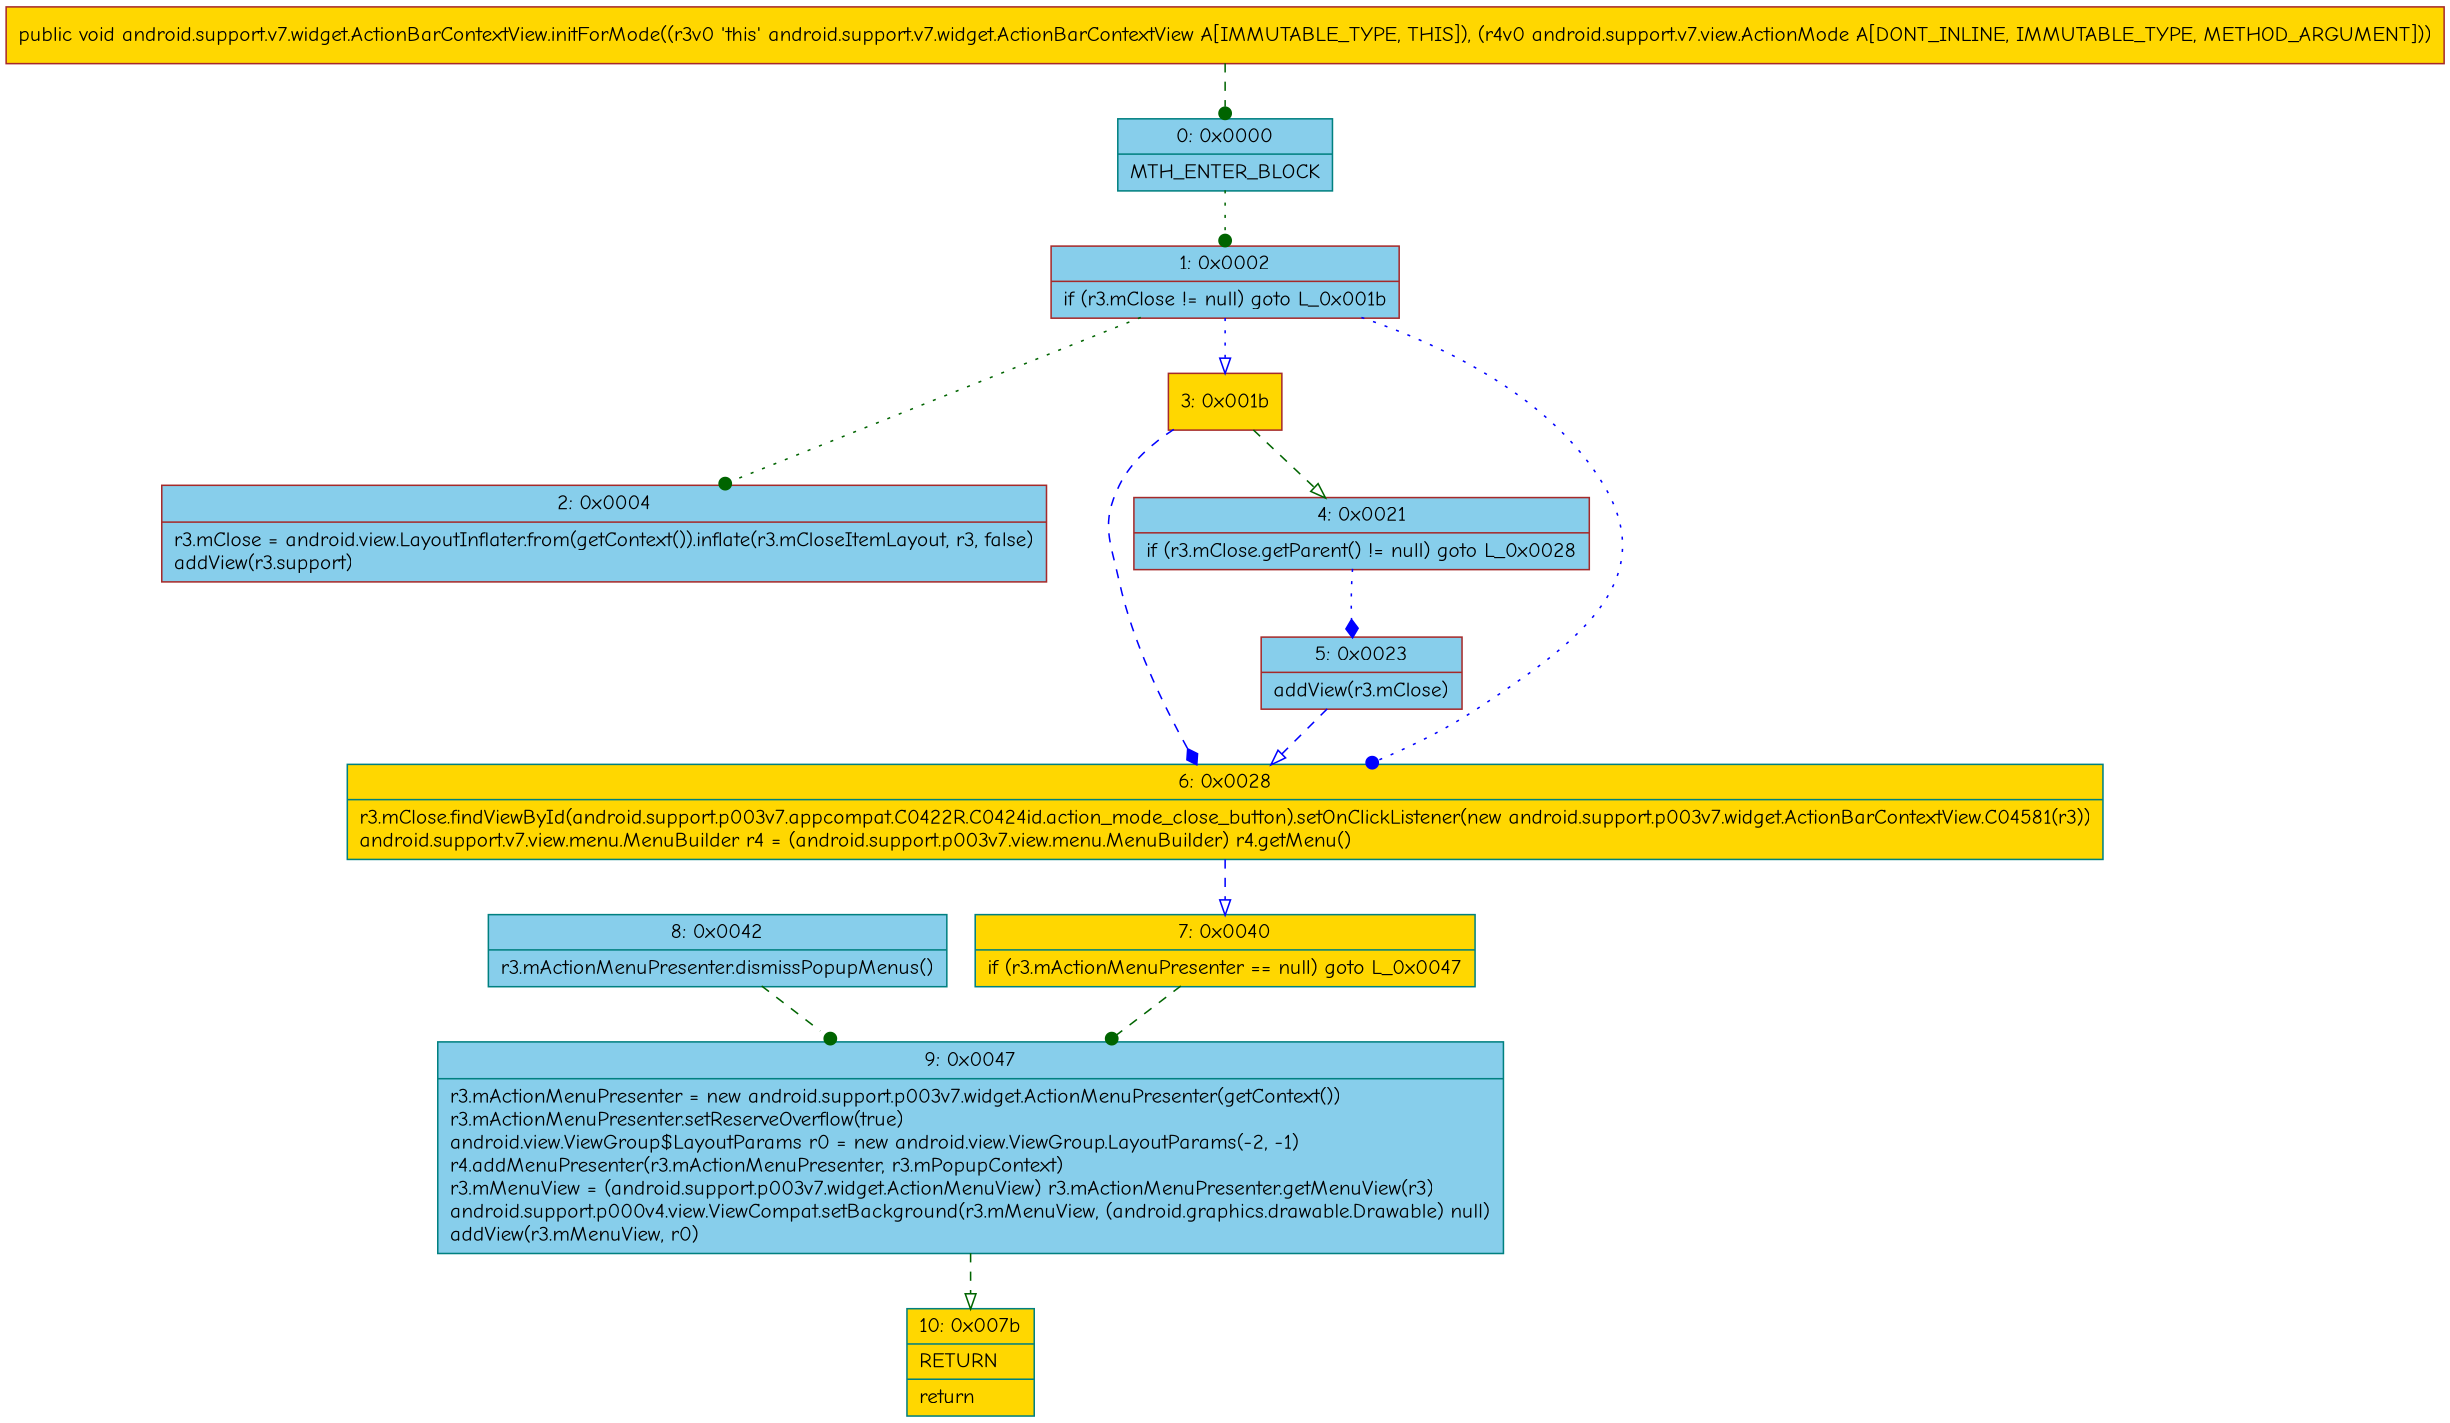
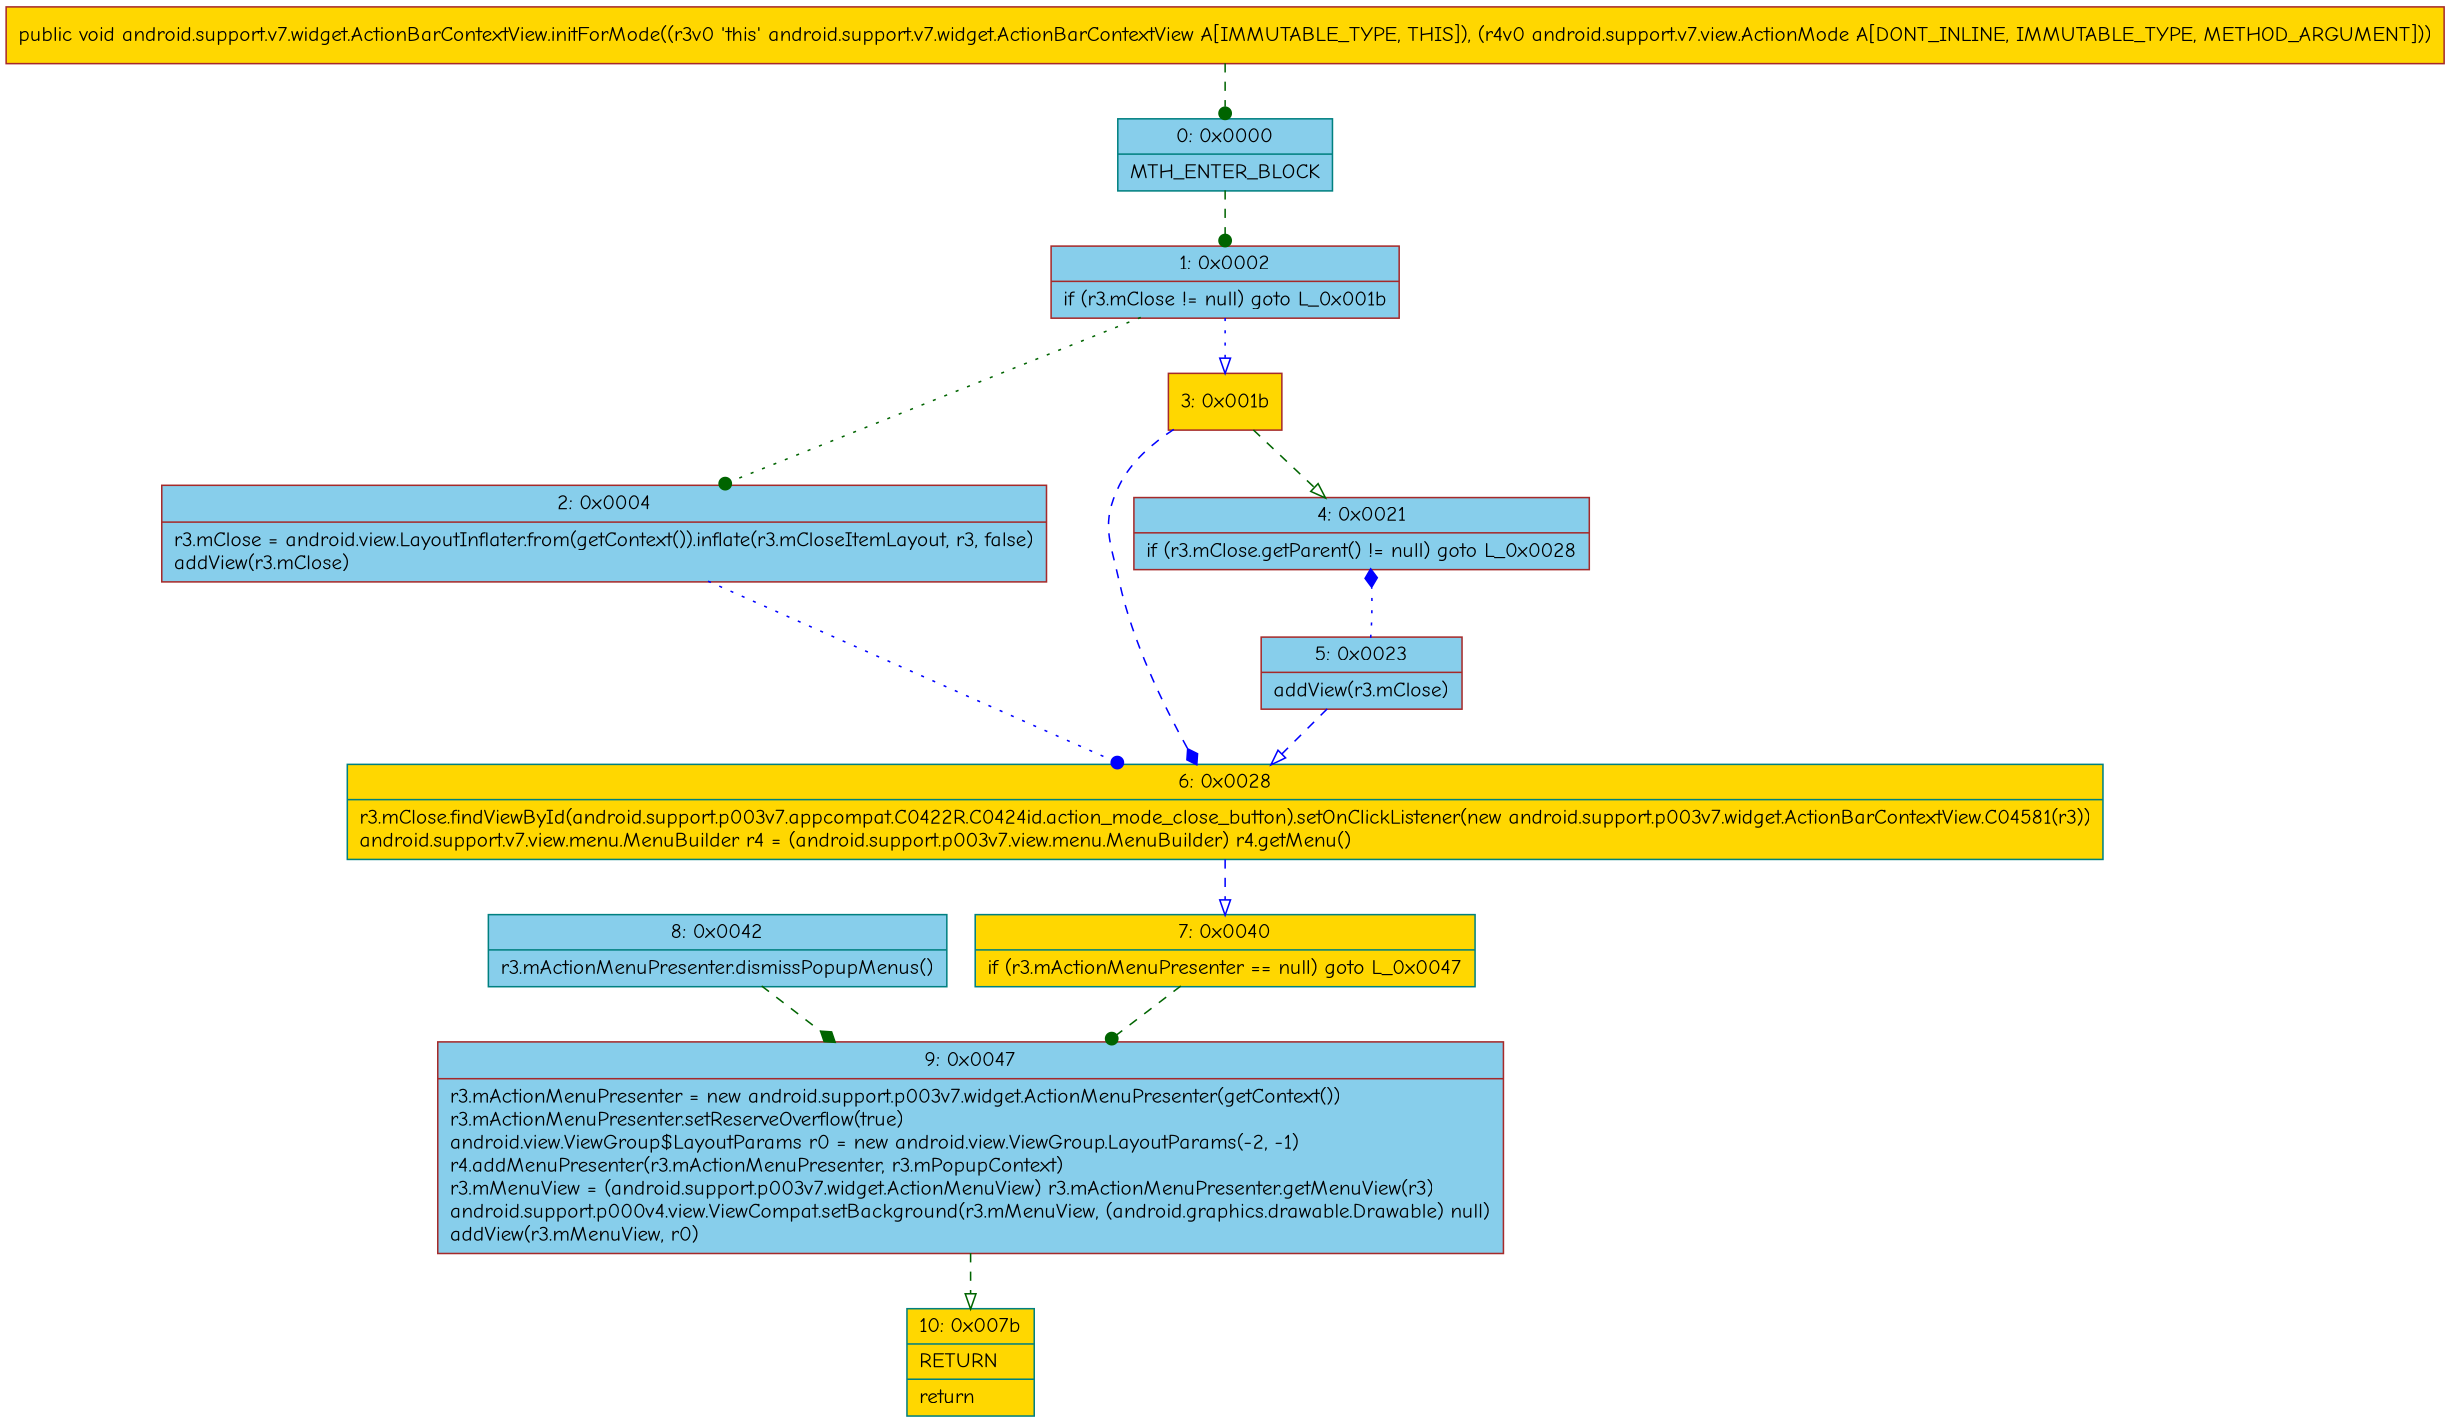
(1225, 212) -> (1225, 212)
(1620, 533) -> (910, 671)
(264, 563) -> (262, 563)
(1351, 594) -> (1372, 613)
(791, 1008) -> (791, 1008)
(971, 1148) -> (971, 1148)
